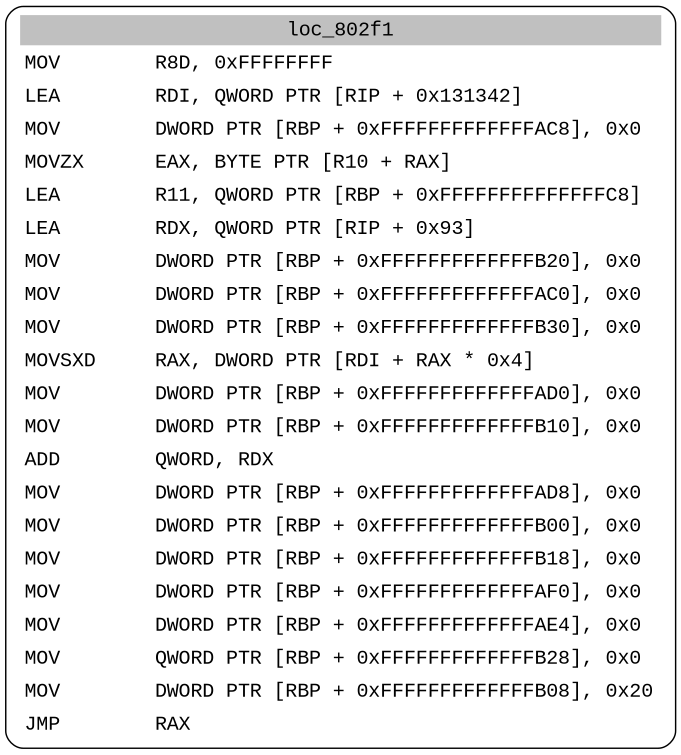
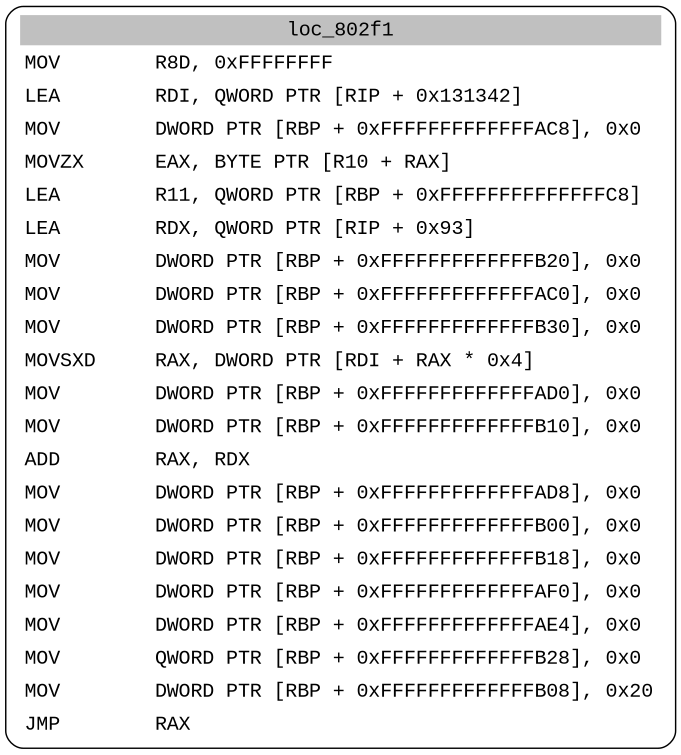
(150, 459) -> (137, 459)
